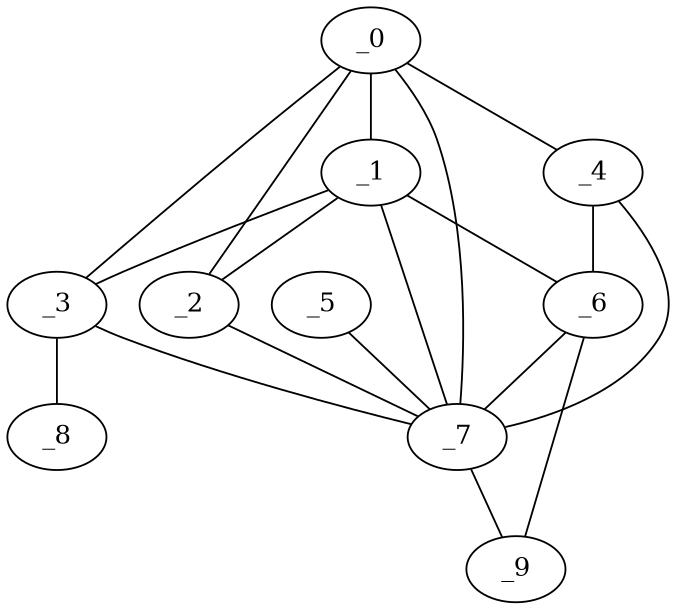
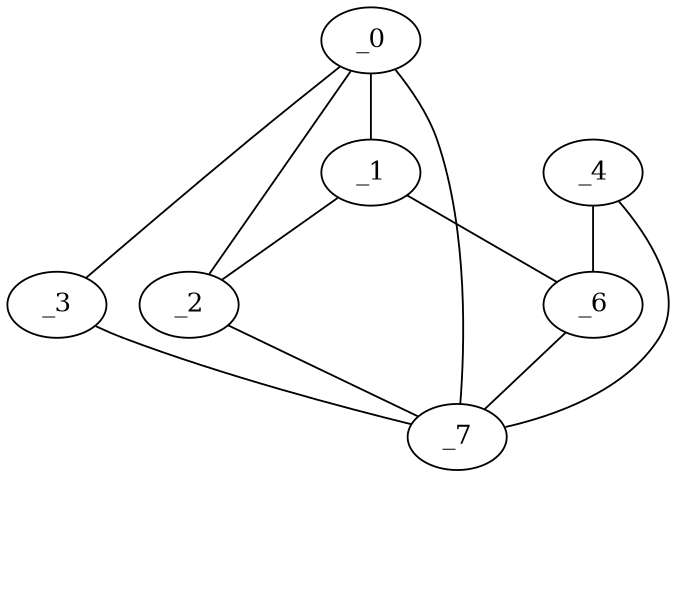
(482, 106) -> none
(211, 235) -> none
(321, 305) -> none
(414, 305) -> none
(57, 437) -> none
(516, 569) -> none
